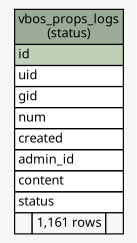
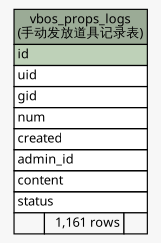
(69, 33) -> (81, 33)
